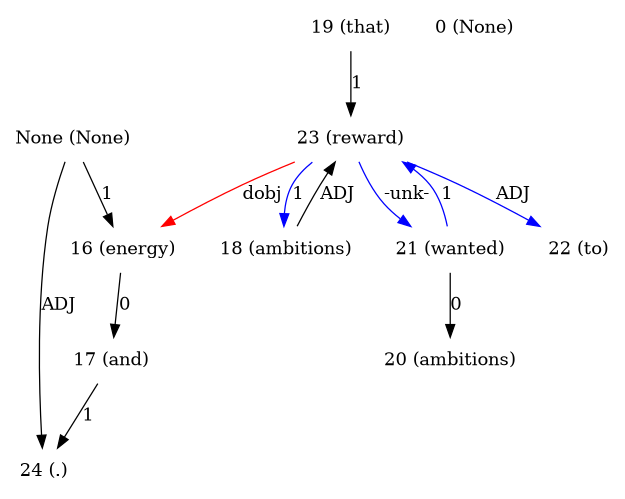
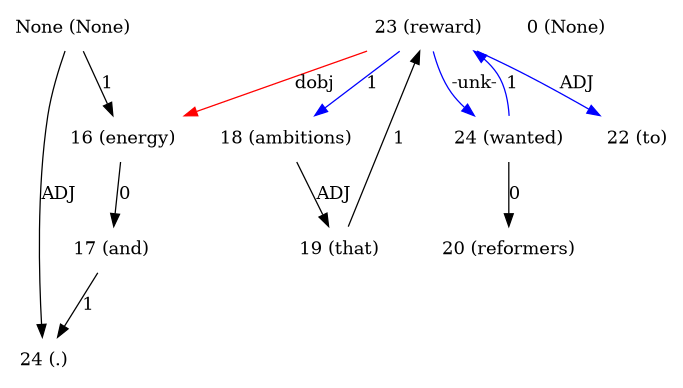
(312, 199) -> (310, 188)
(450, 250) -> (509, 139)
(450, 360) -> (509, 250)
